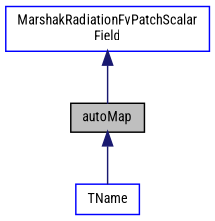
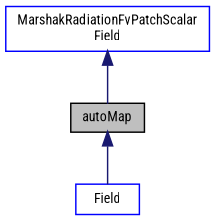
(108, 199) -> (108, 199)
